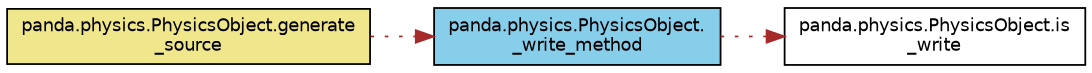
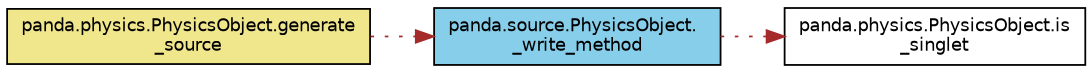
(577, 36) -> (577, 36)
(935, 36) -> (935, 36)
